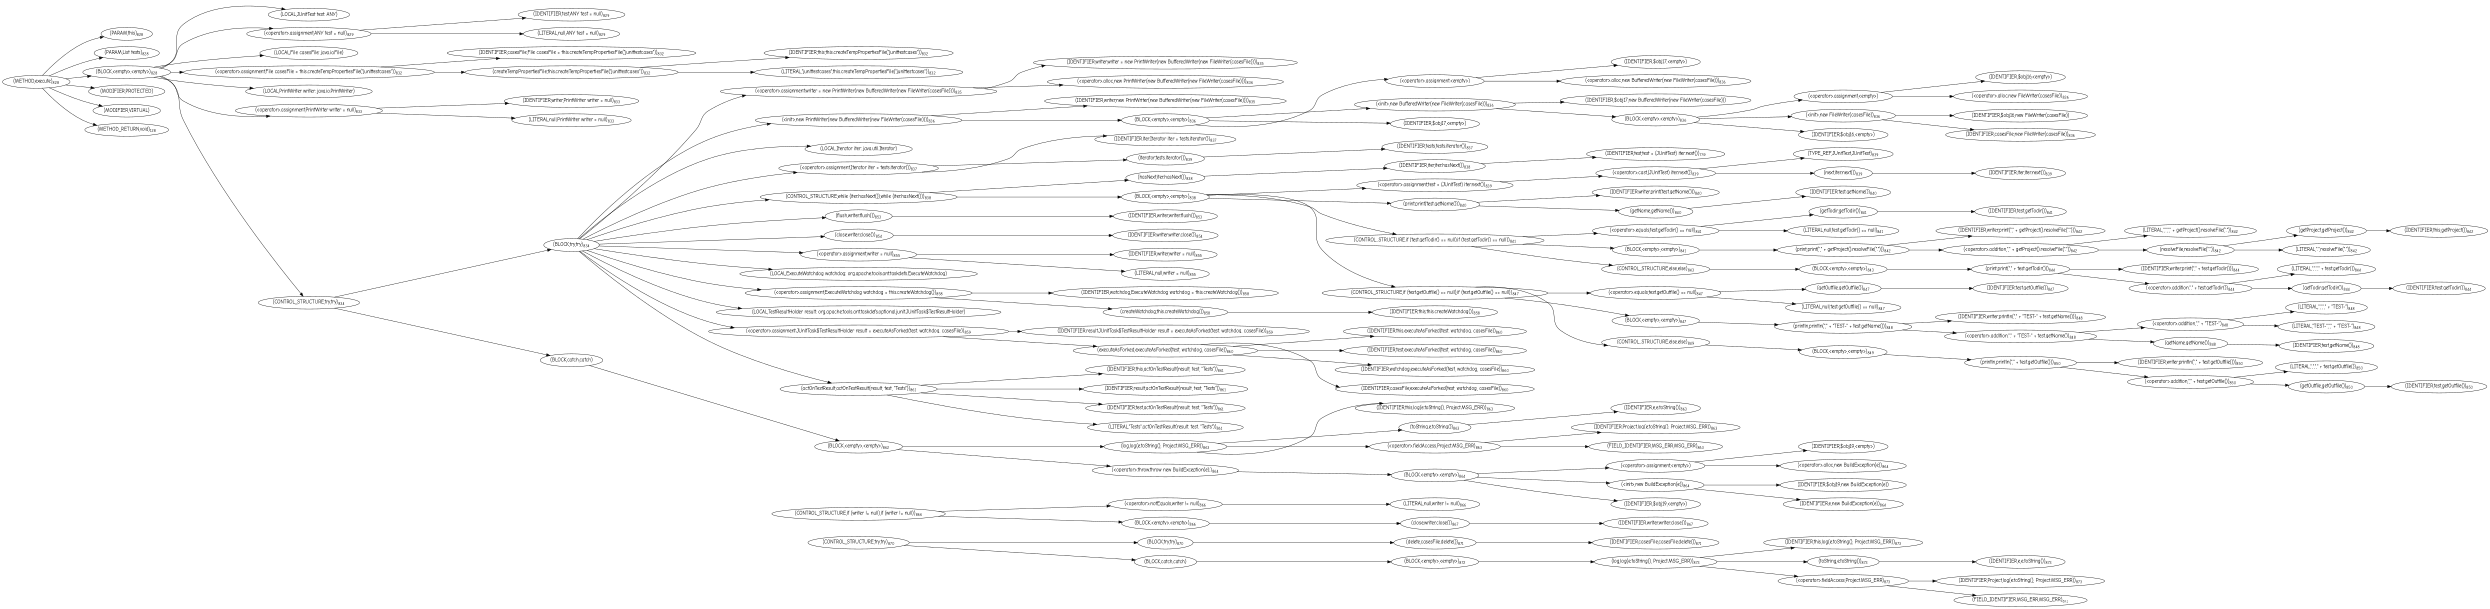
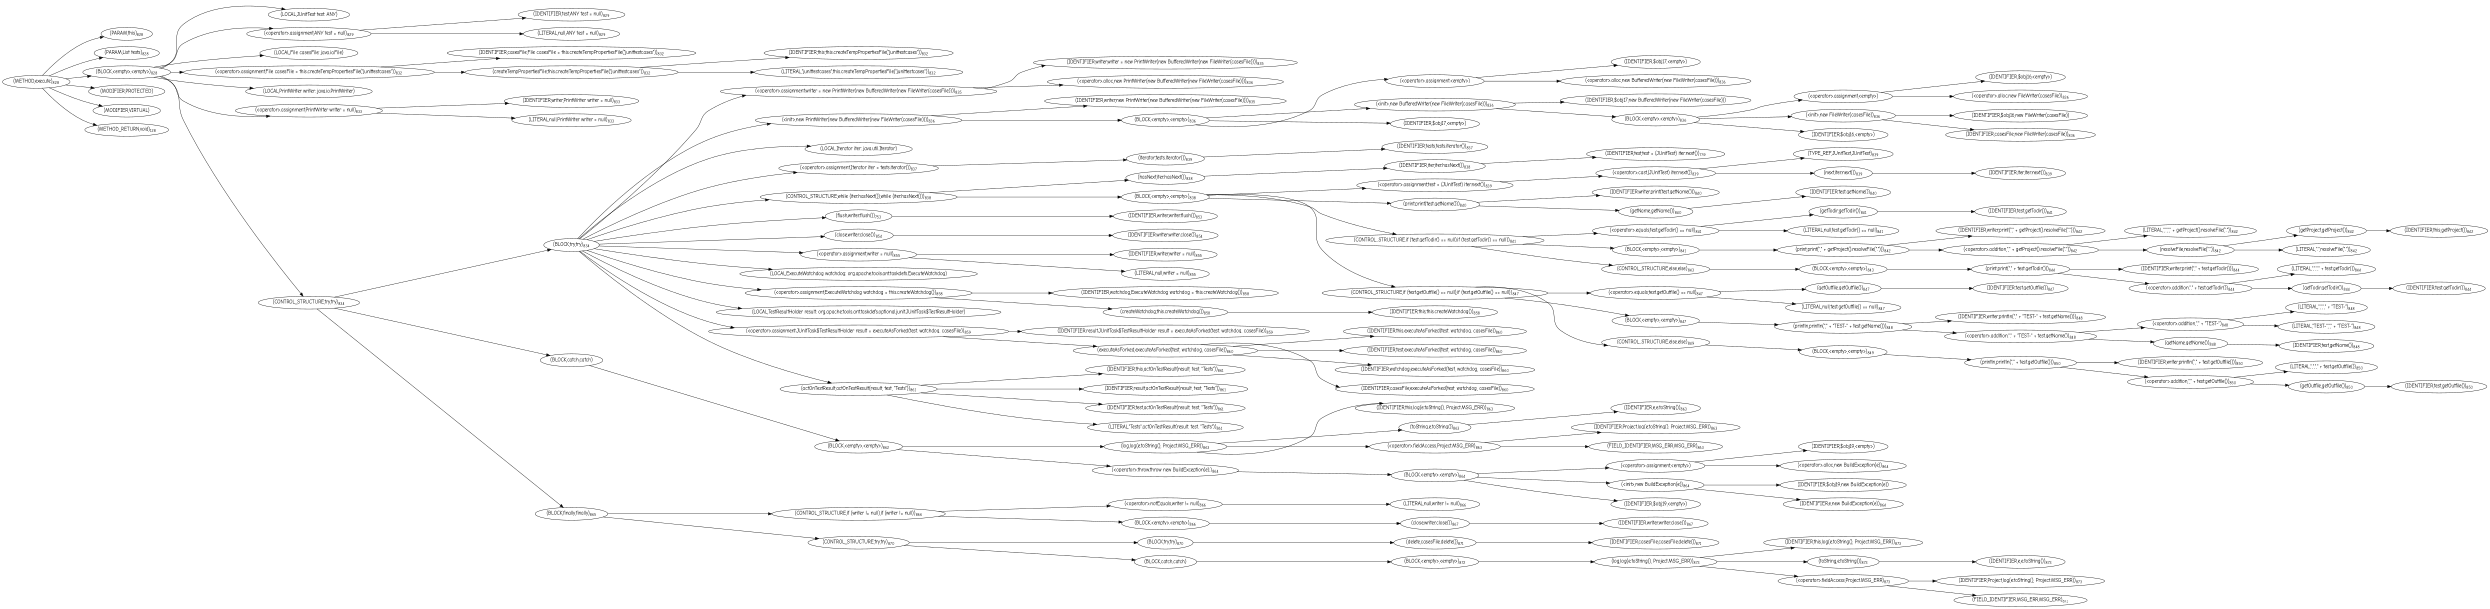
(1165, 139) -> none
(878, 216) -> (878, 216)
none -> (572, 514)
